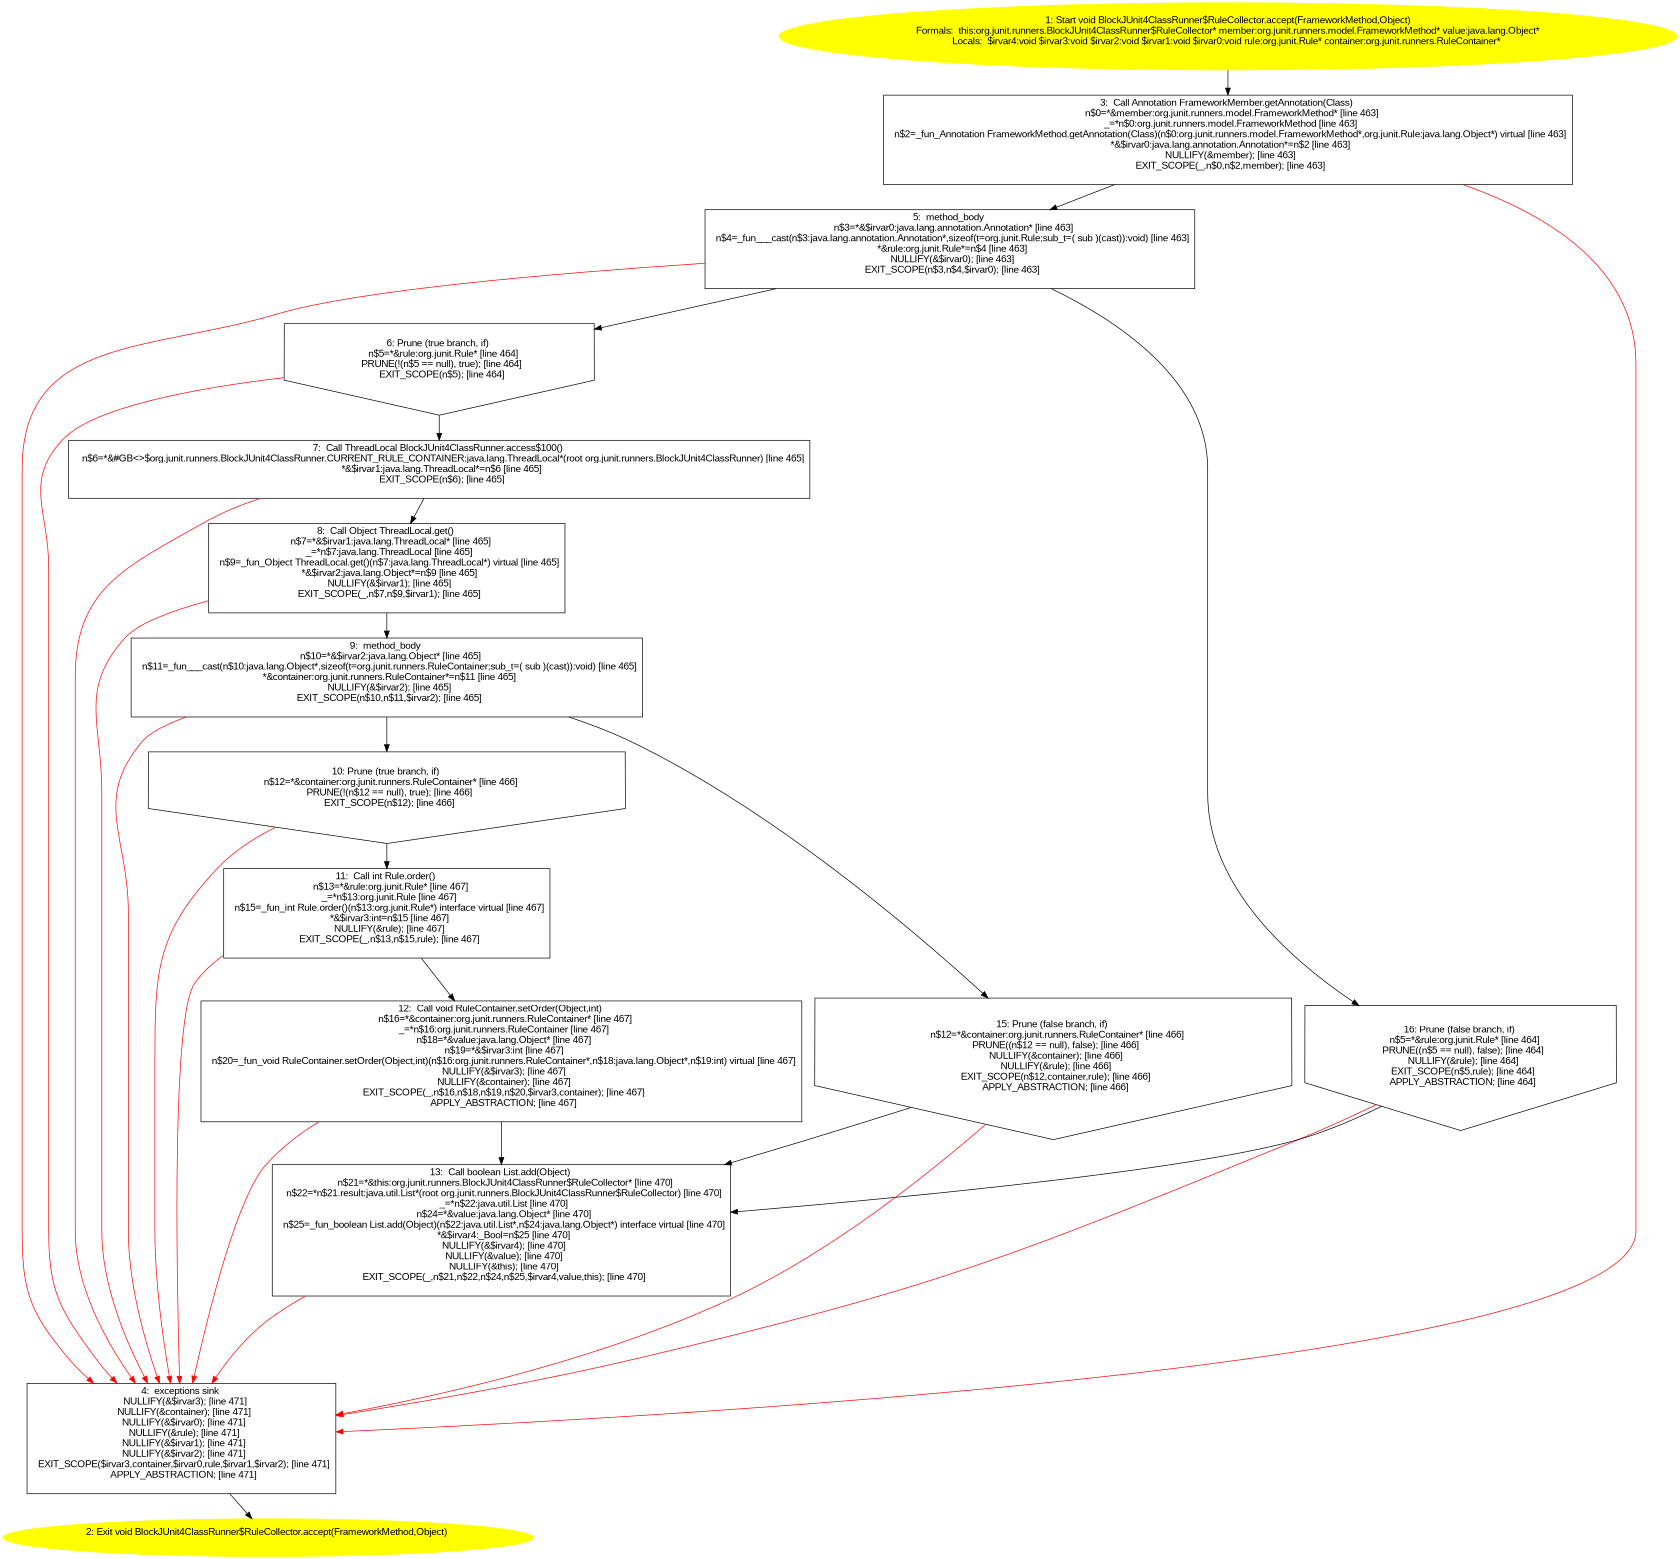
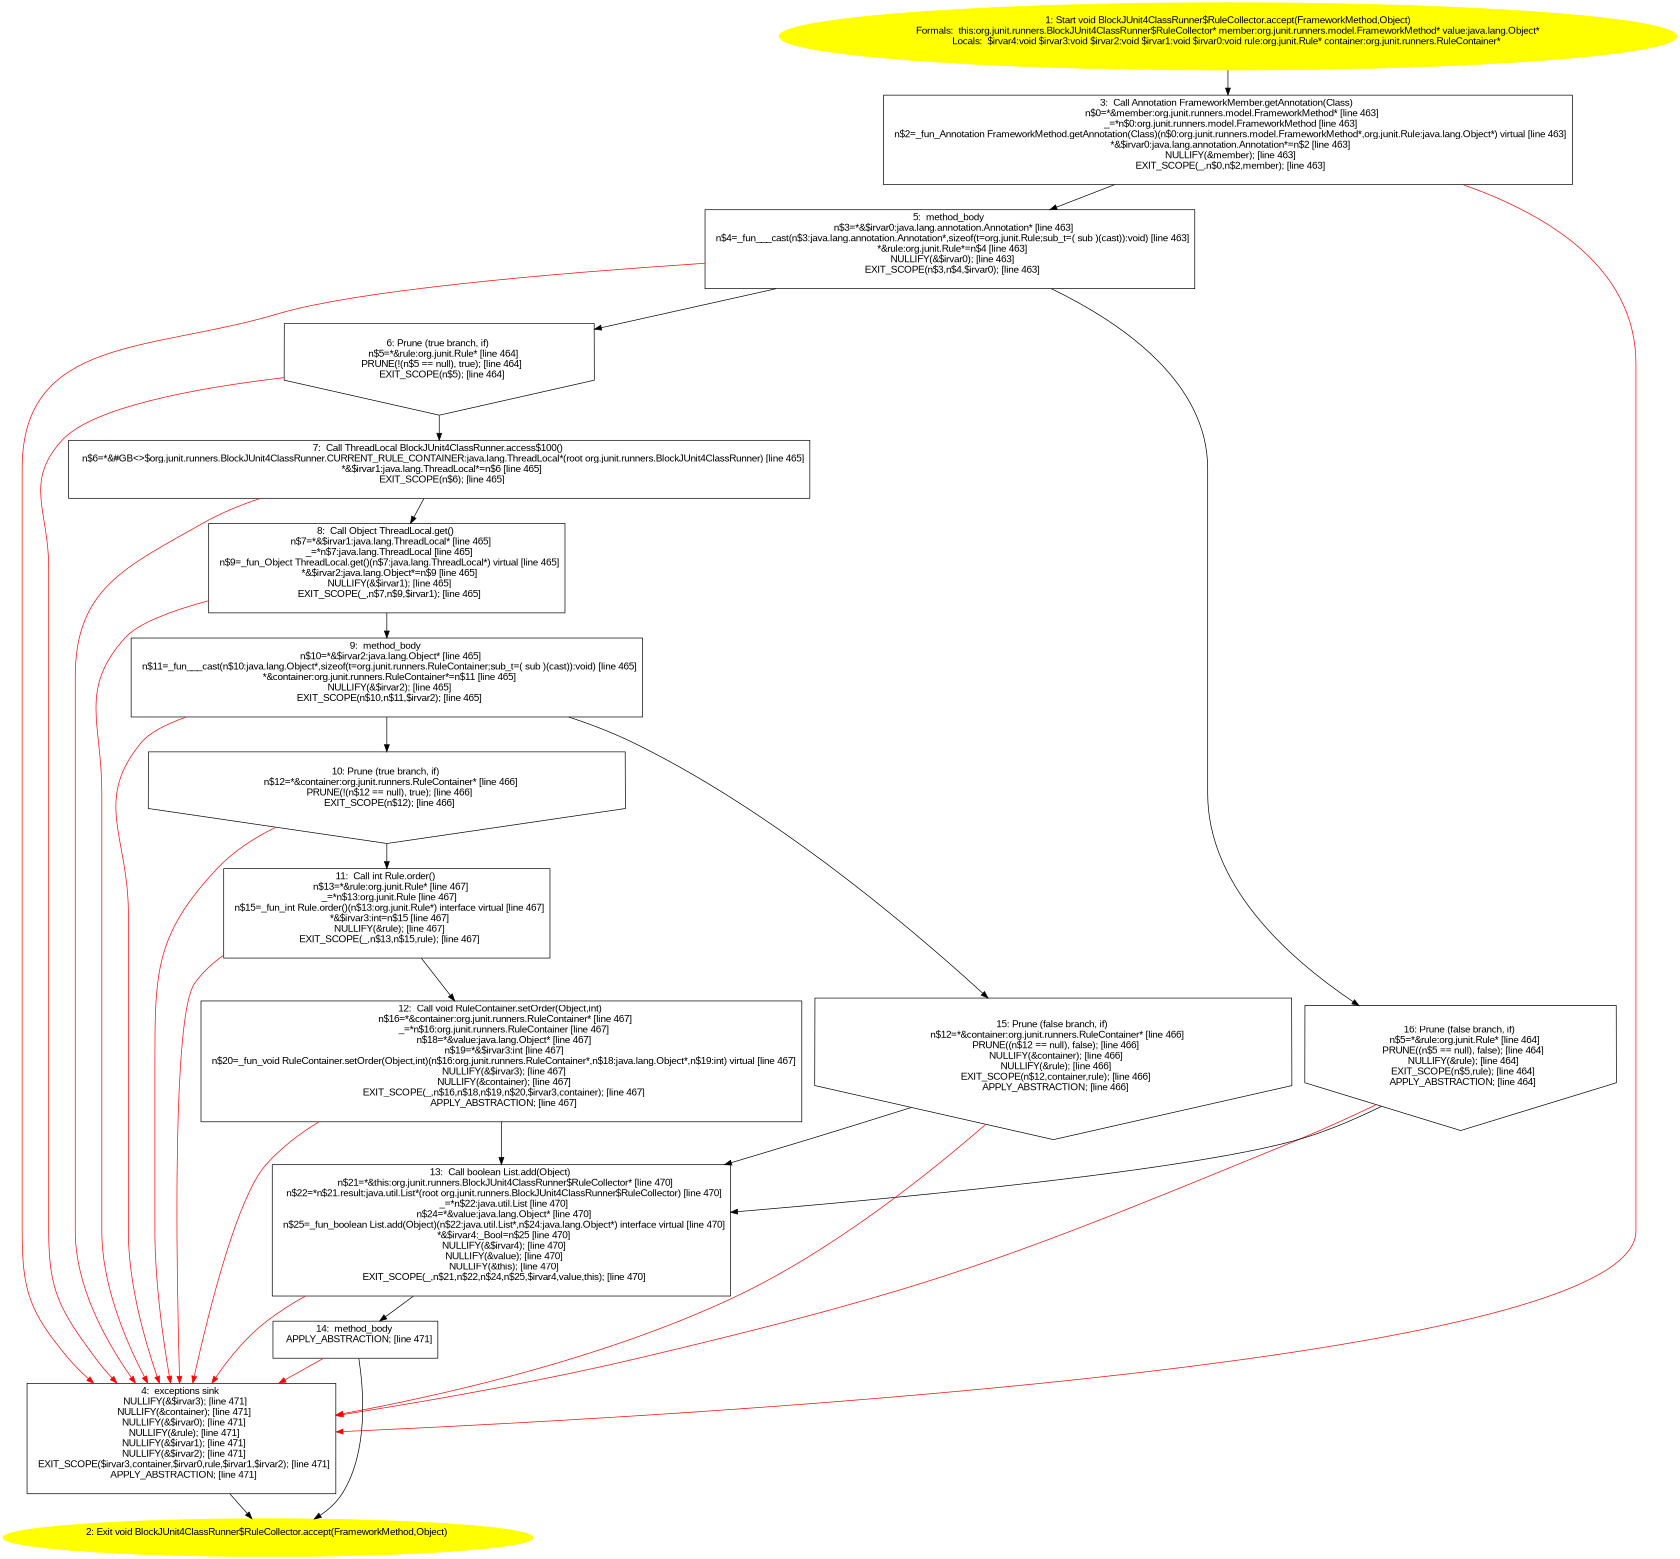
none -> (355, 1340)
